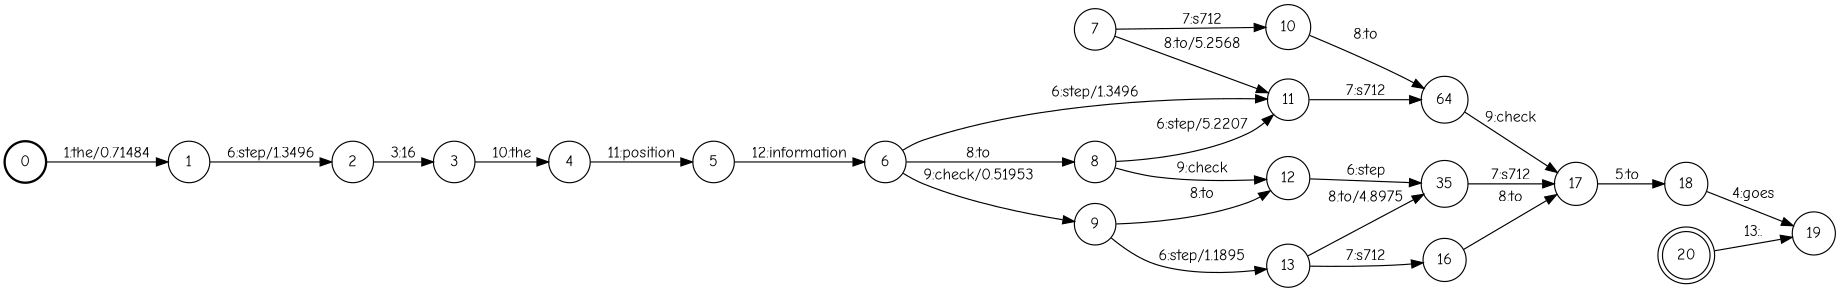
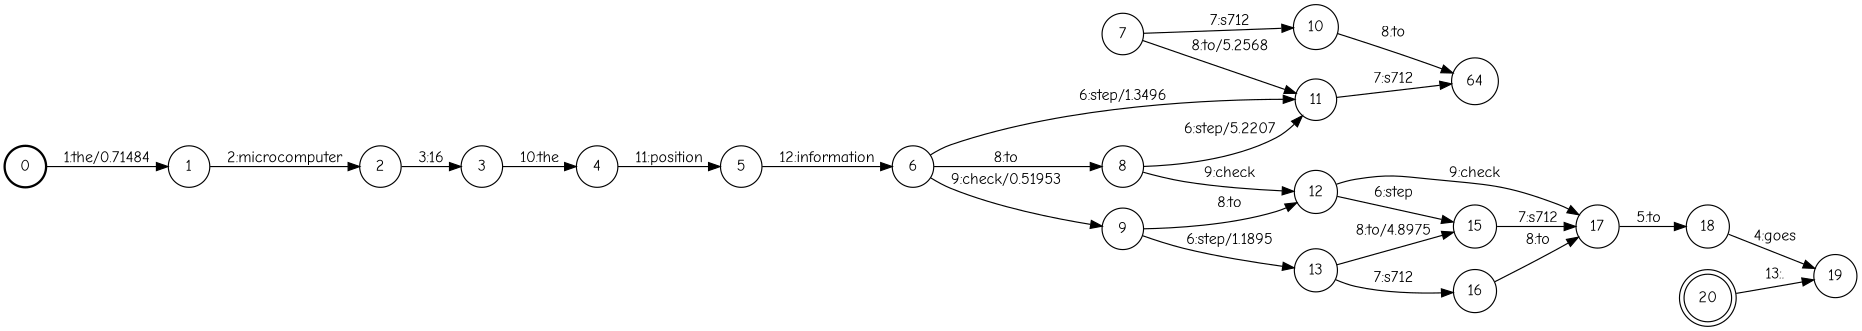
(1506, 139) -> (1454, 181)
(271, 153) -> (285, 158)
(1445, 184) -> (1475, 227)
